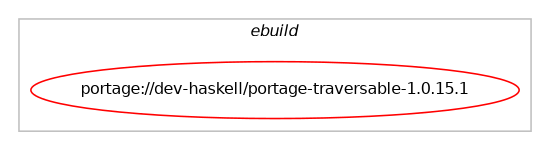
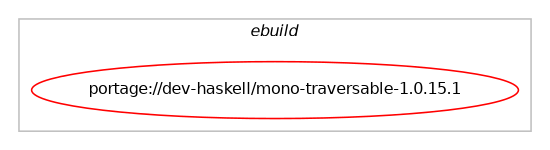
(275, 90) -> (275, 90)
